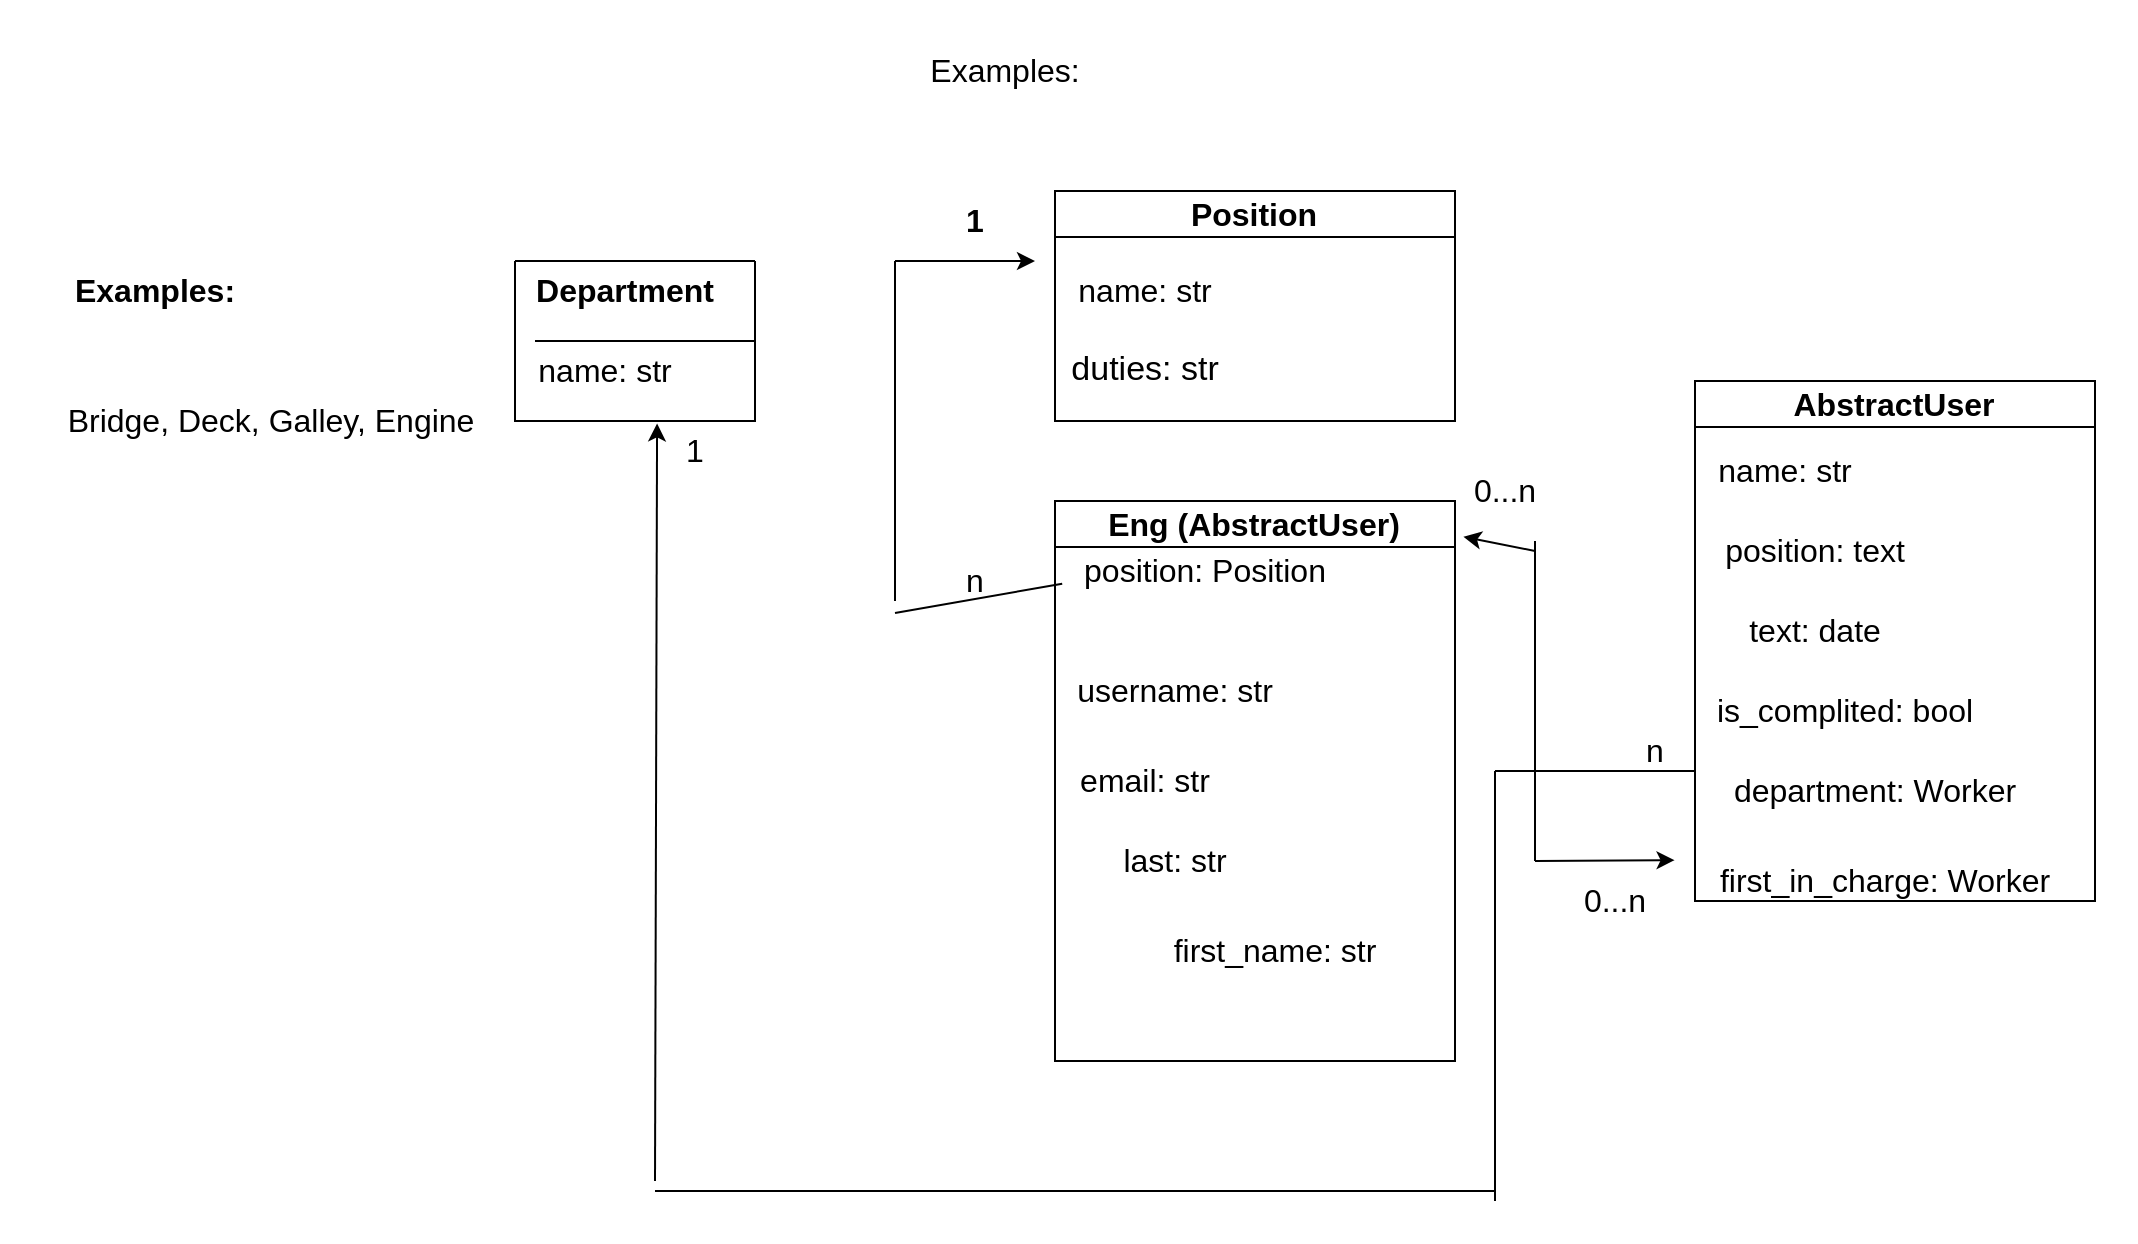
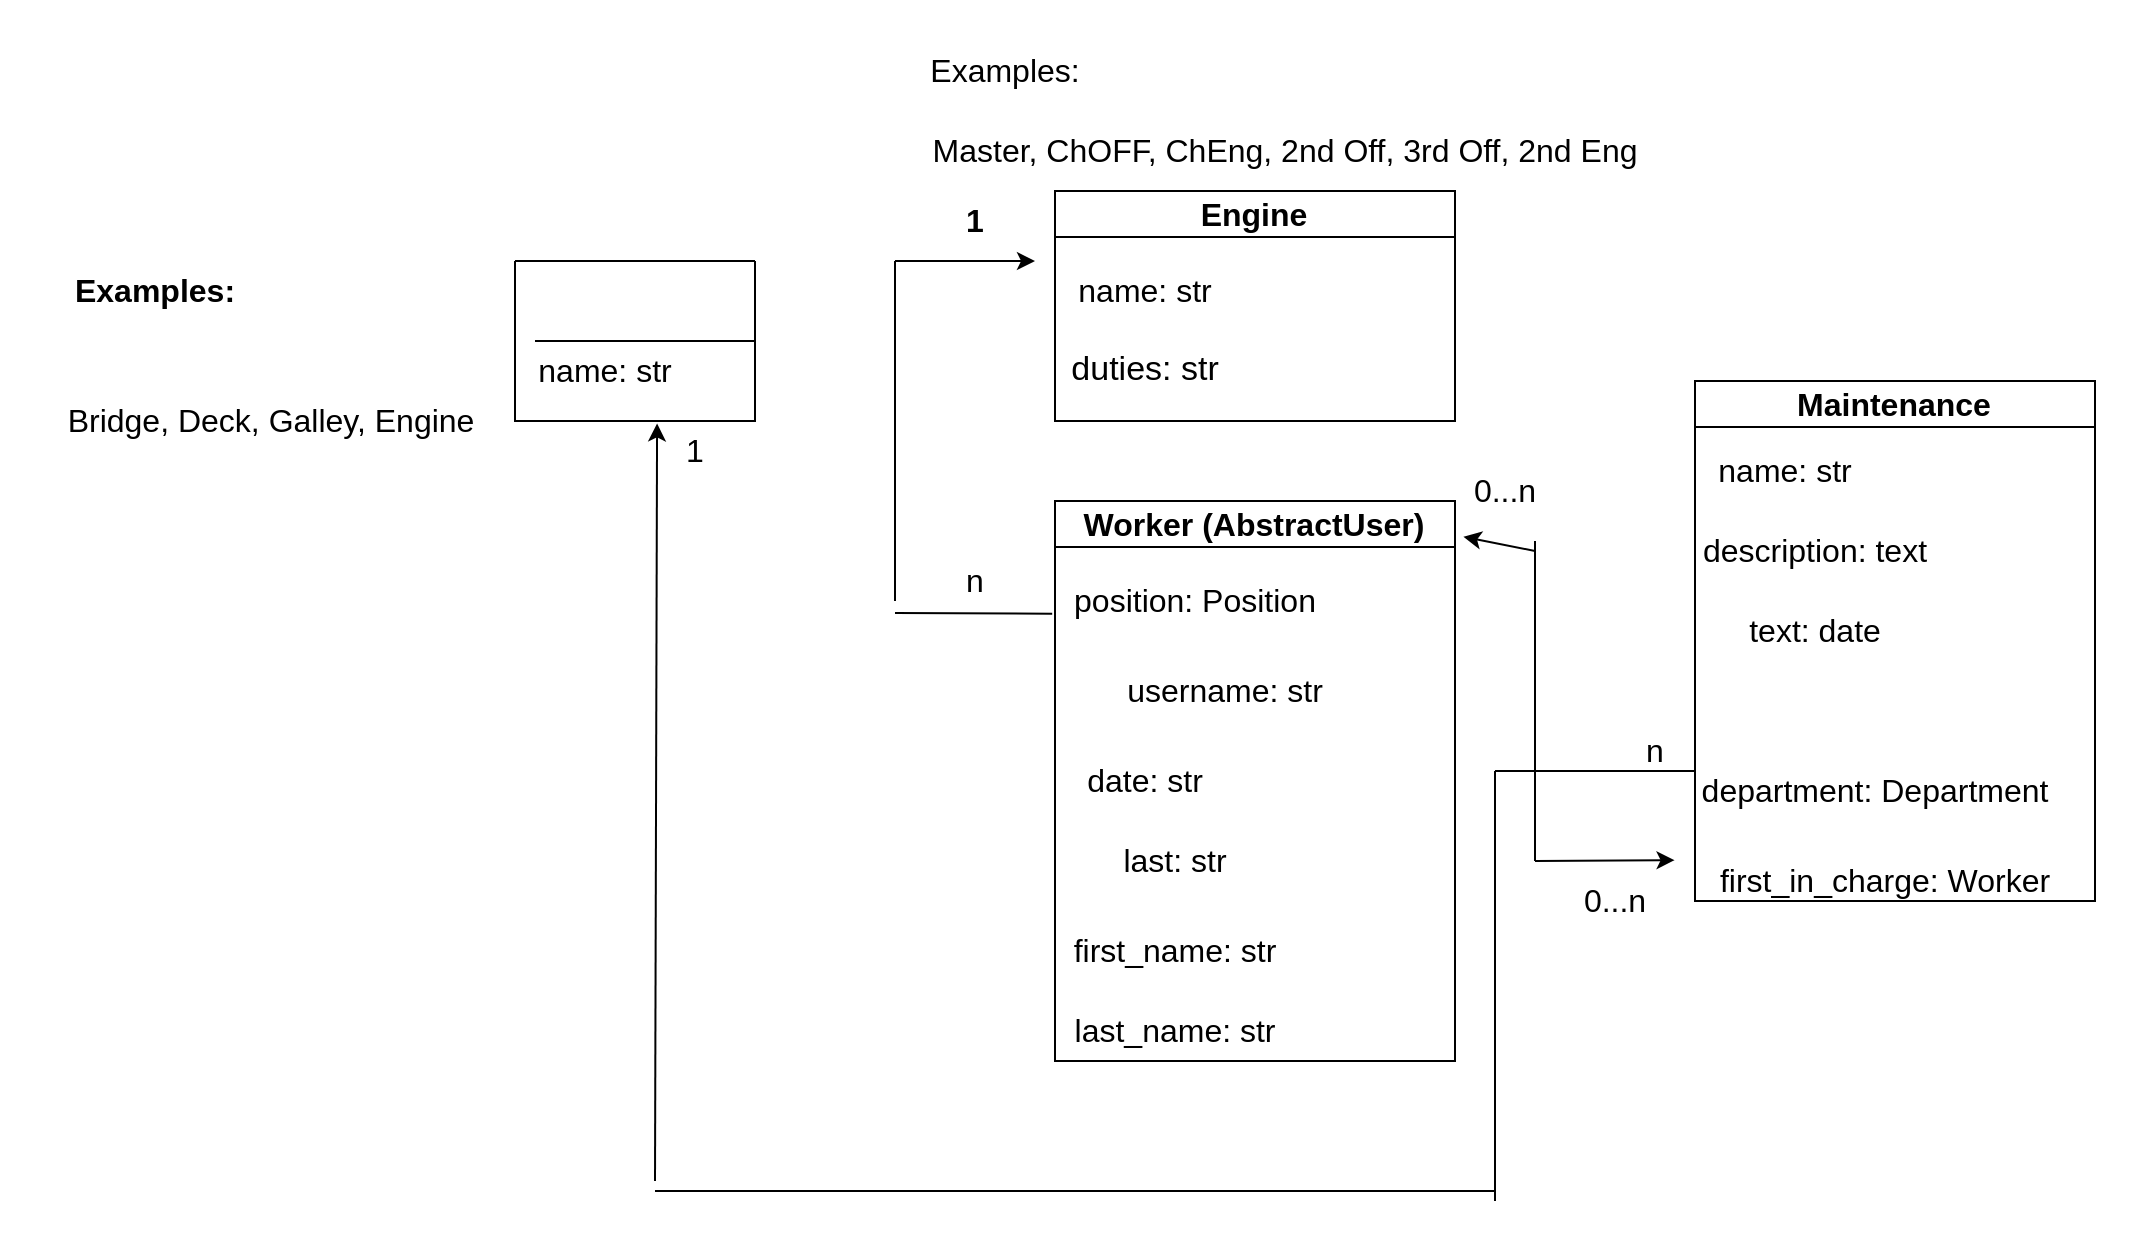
none -> (1285, 151)
(1255, 215) -> (1255, 215)
(625, 291) -> none
(1895, 405) -> (1895, 405)
(1255, 525) -> (1255, 525)
(1816, 551) -> (1816, 551)
(1205, 571) -> (1195, 601)
(1175, 691) -> (1225, 691)
(1845, 711) -> none
(1146, 781) -> (1146, 781)
(1876, 791) -> (1876, 791)
(1275, 951) -> (1175, 951)
none -> (1175, 1031)
